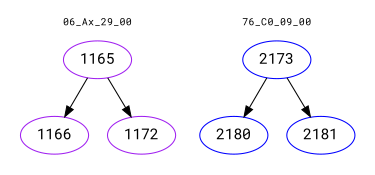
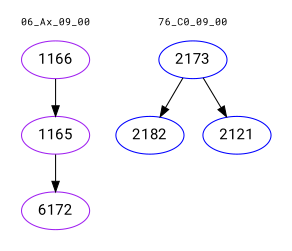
(98, 23) -> (56, 23)
(79, 93) -> (56, 92)
(142, 135) -> (56, 211)
(234, 135) -> (150, 135)
(321, 135) -> (237, 135)
